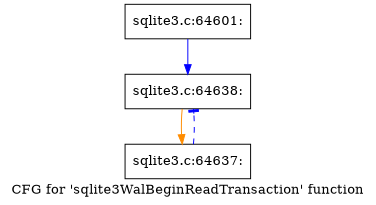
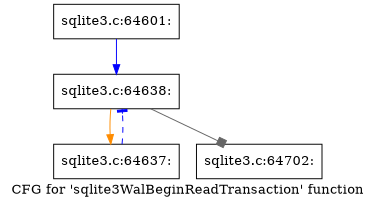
none -> (259, 161)
